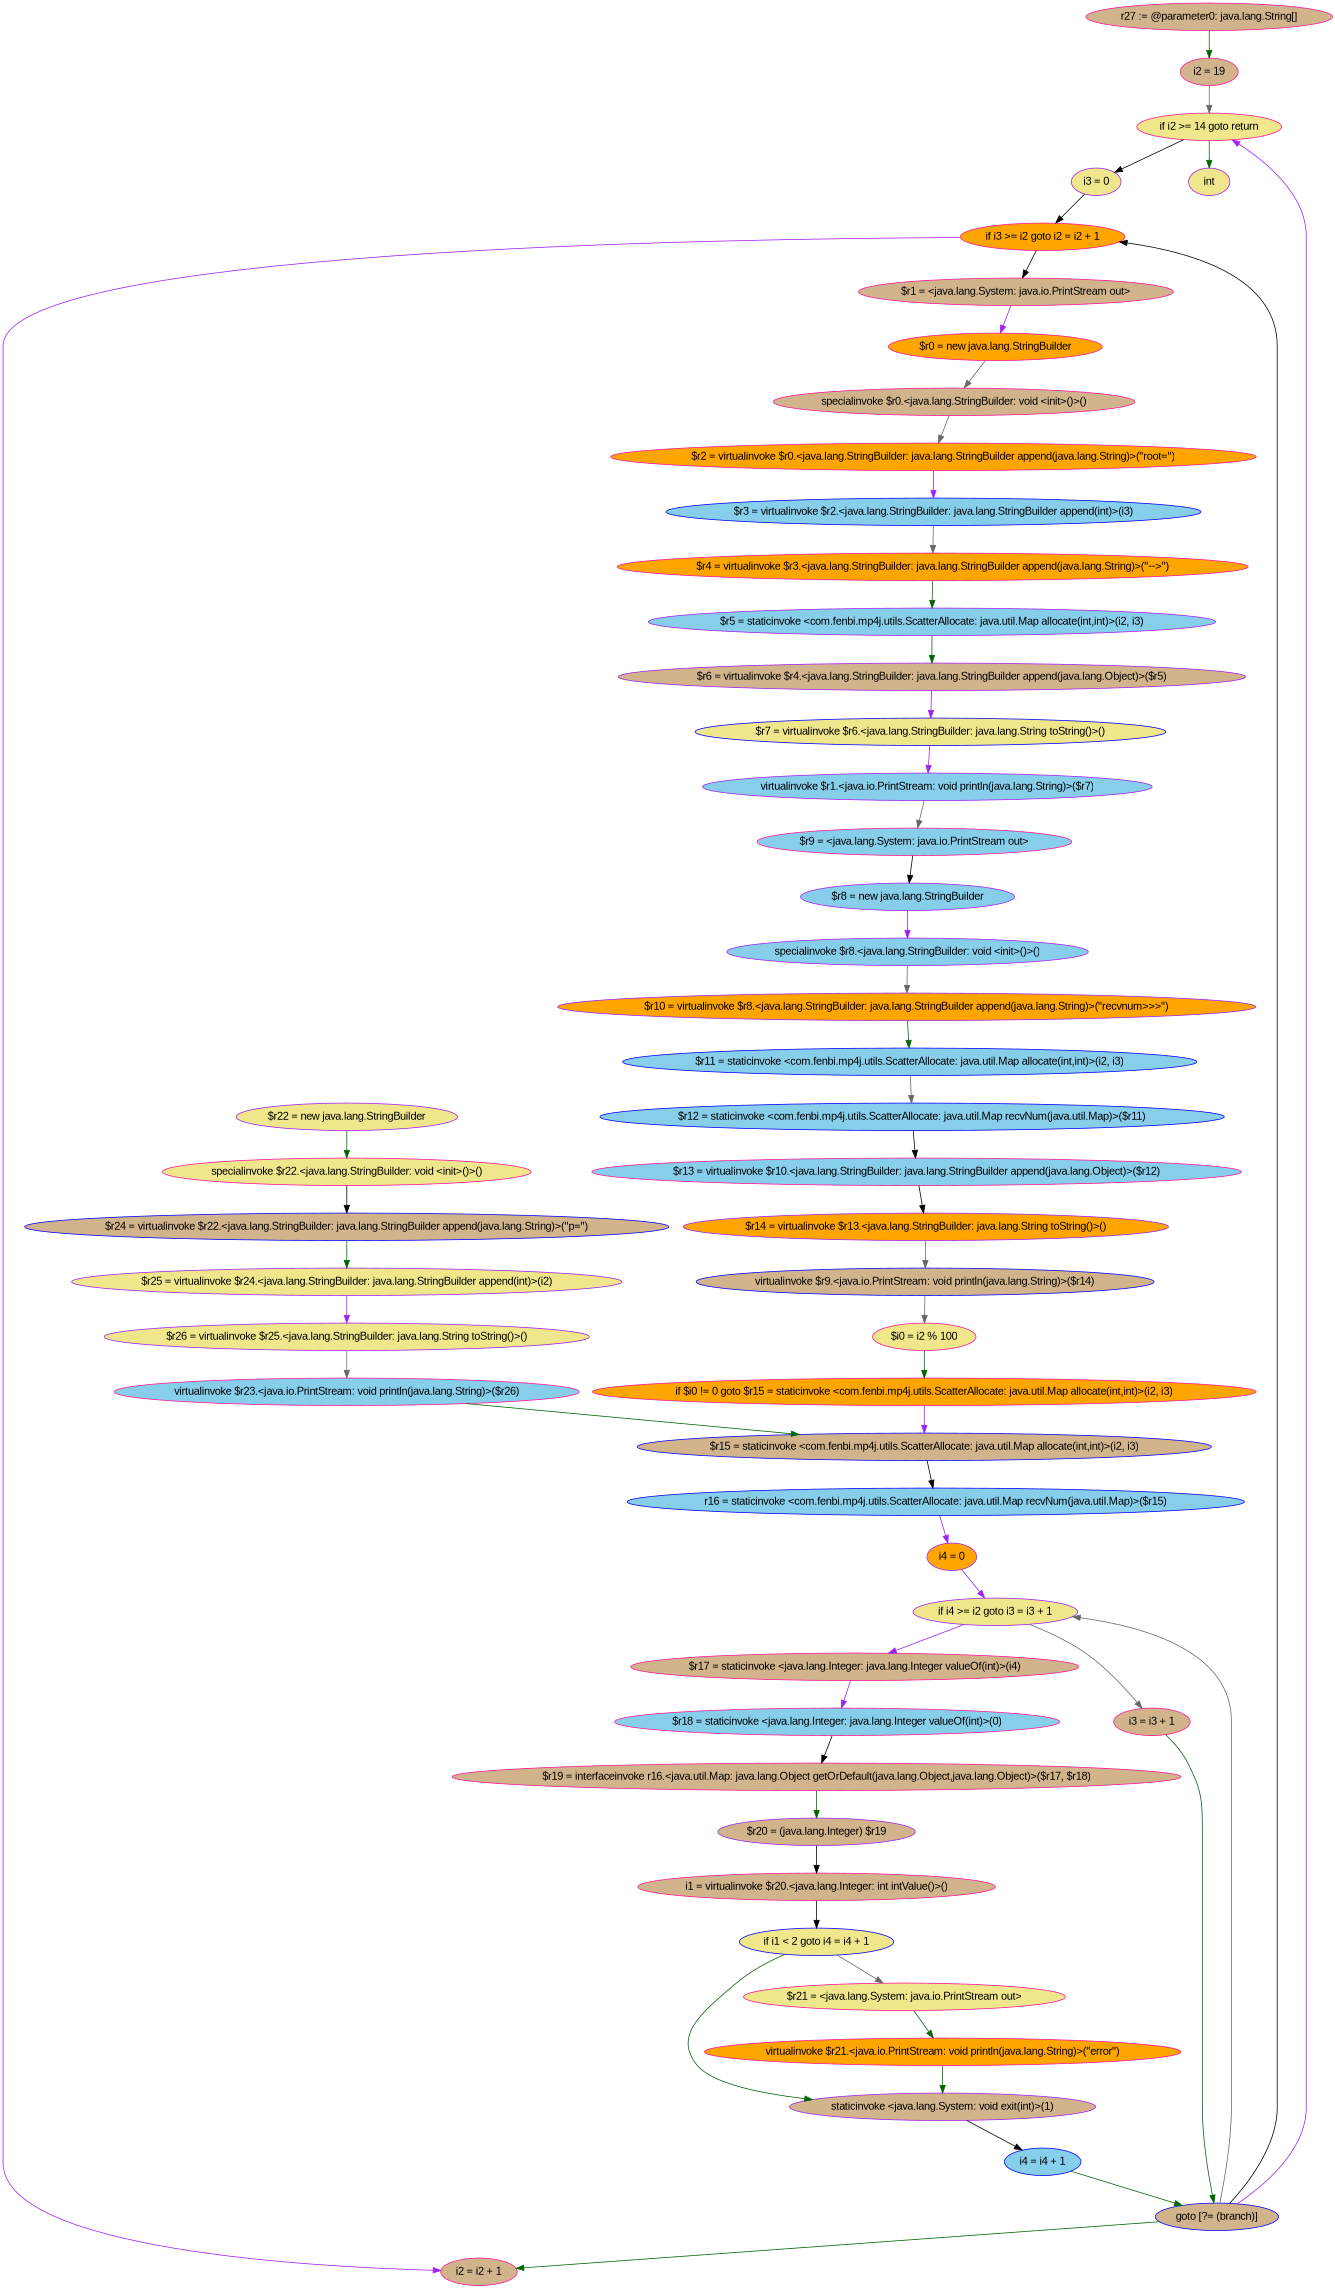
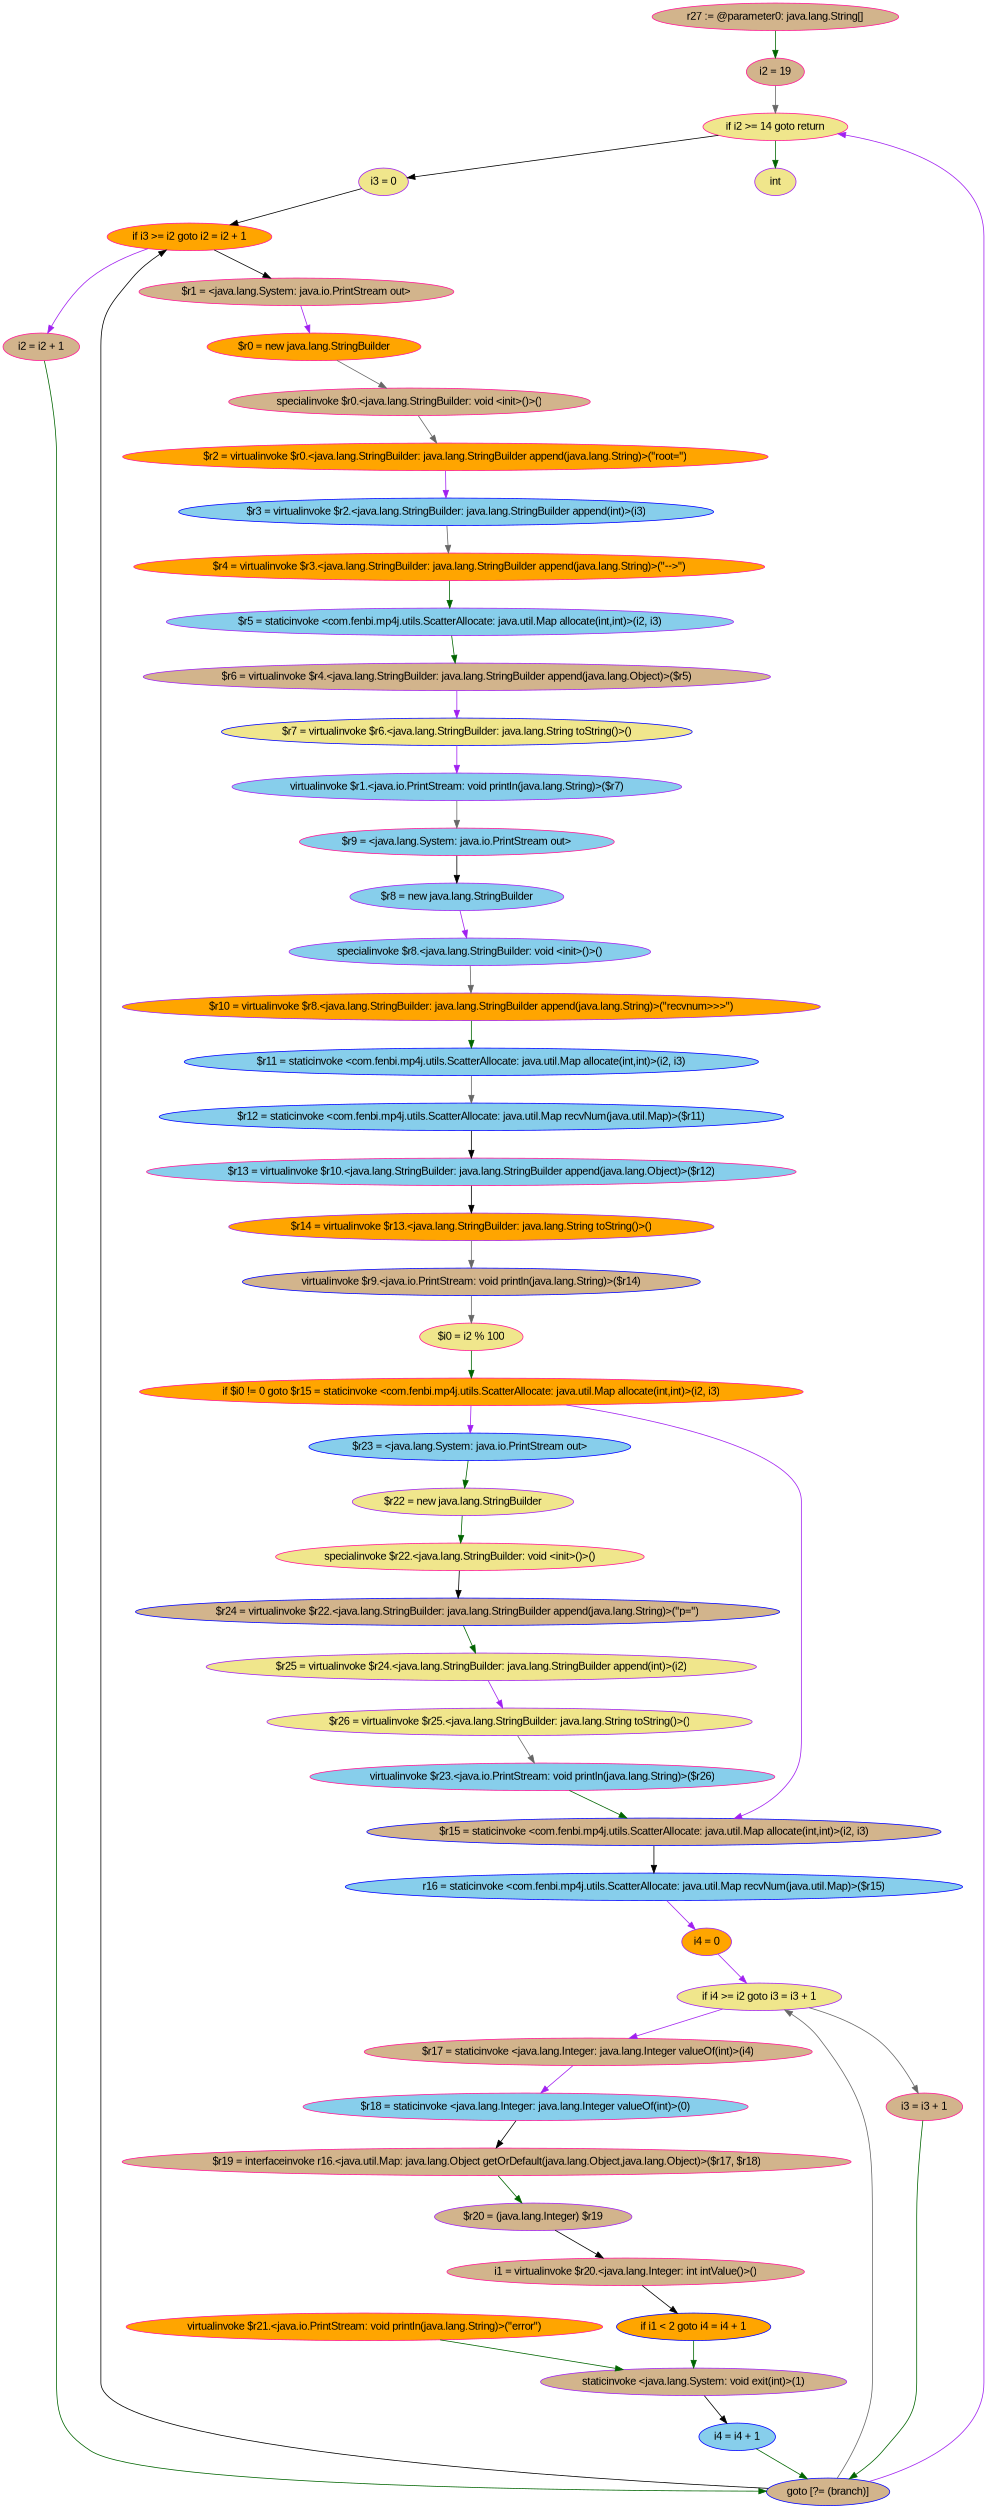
none -> (470, 1447)
(817, 1942) -> (694, 2327)
(904, 1997) -> none
(842, 2245) -> (57, 1747)
